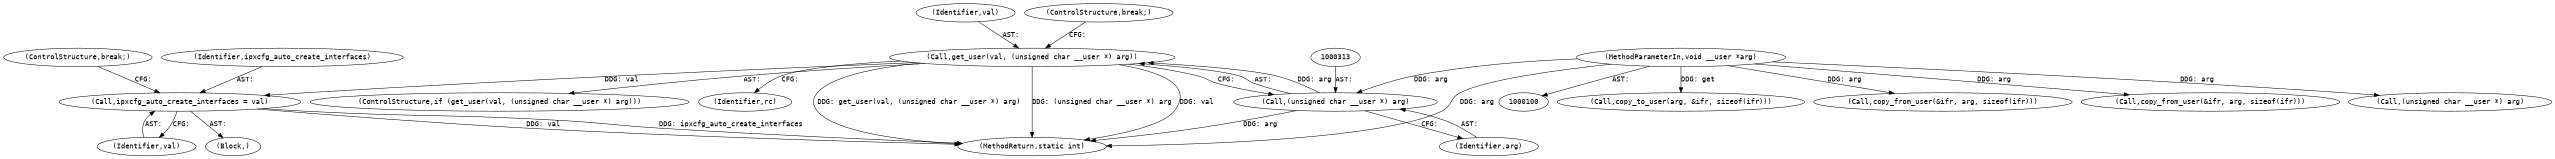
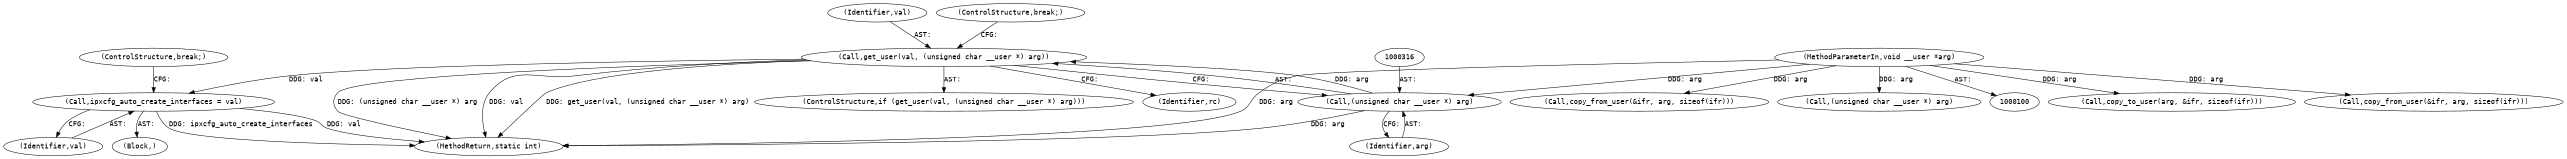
(282, 57) -> none
(1336, 57) -> (1400, 57)
(1698, 80) -> (2060, 80)
